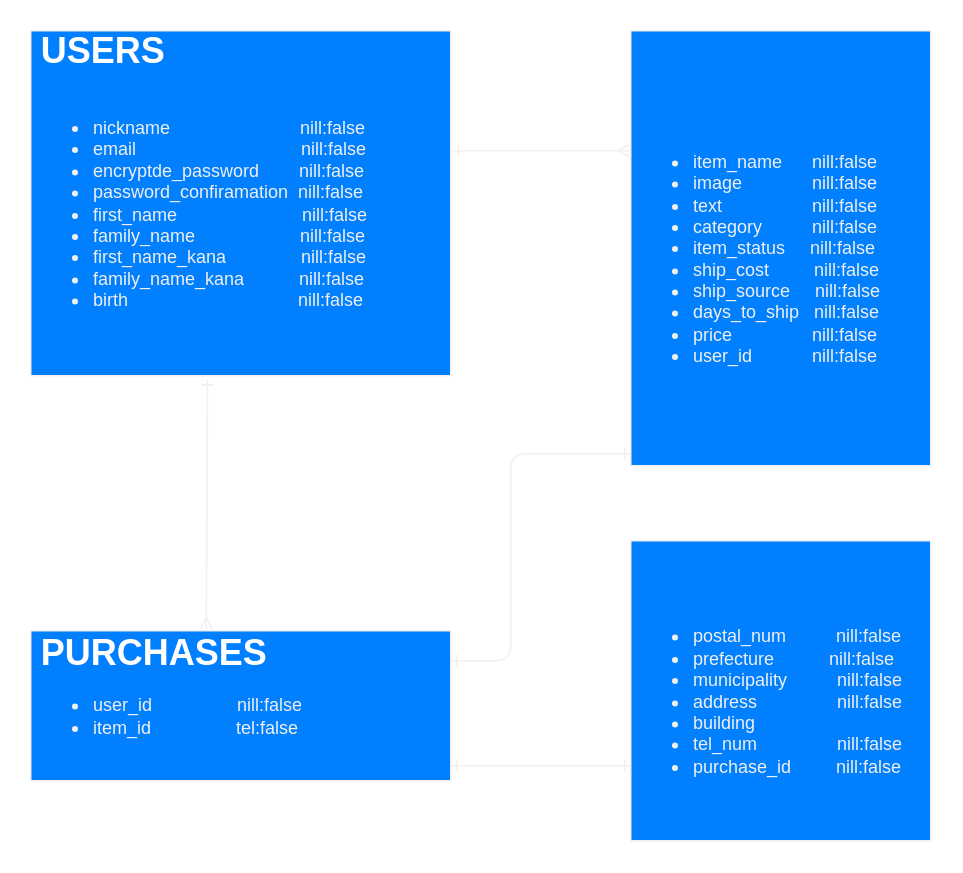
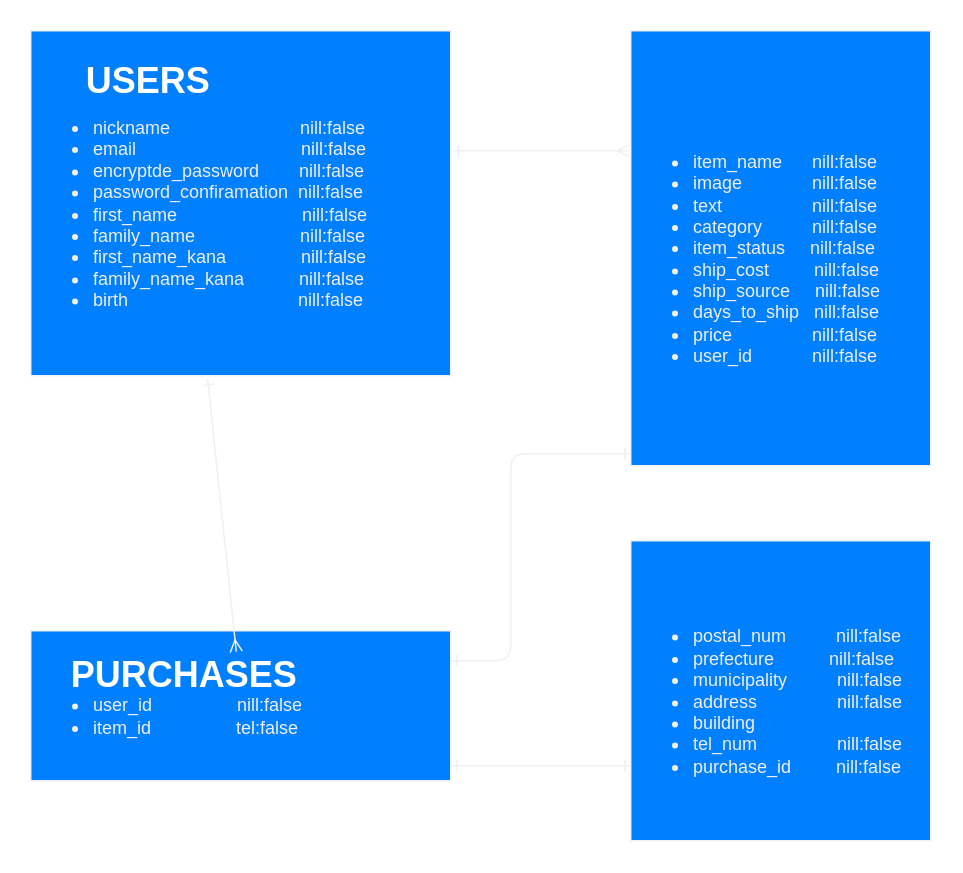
(103, 51) -> (148, 81)
(154, 653) -> (184, 676)
